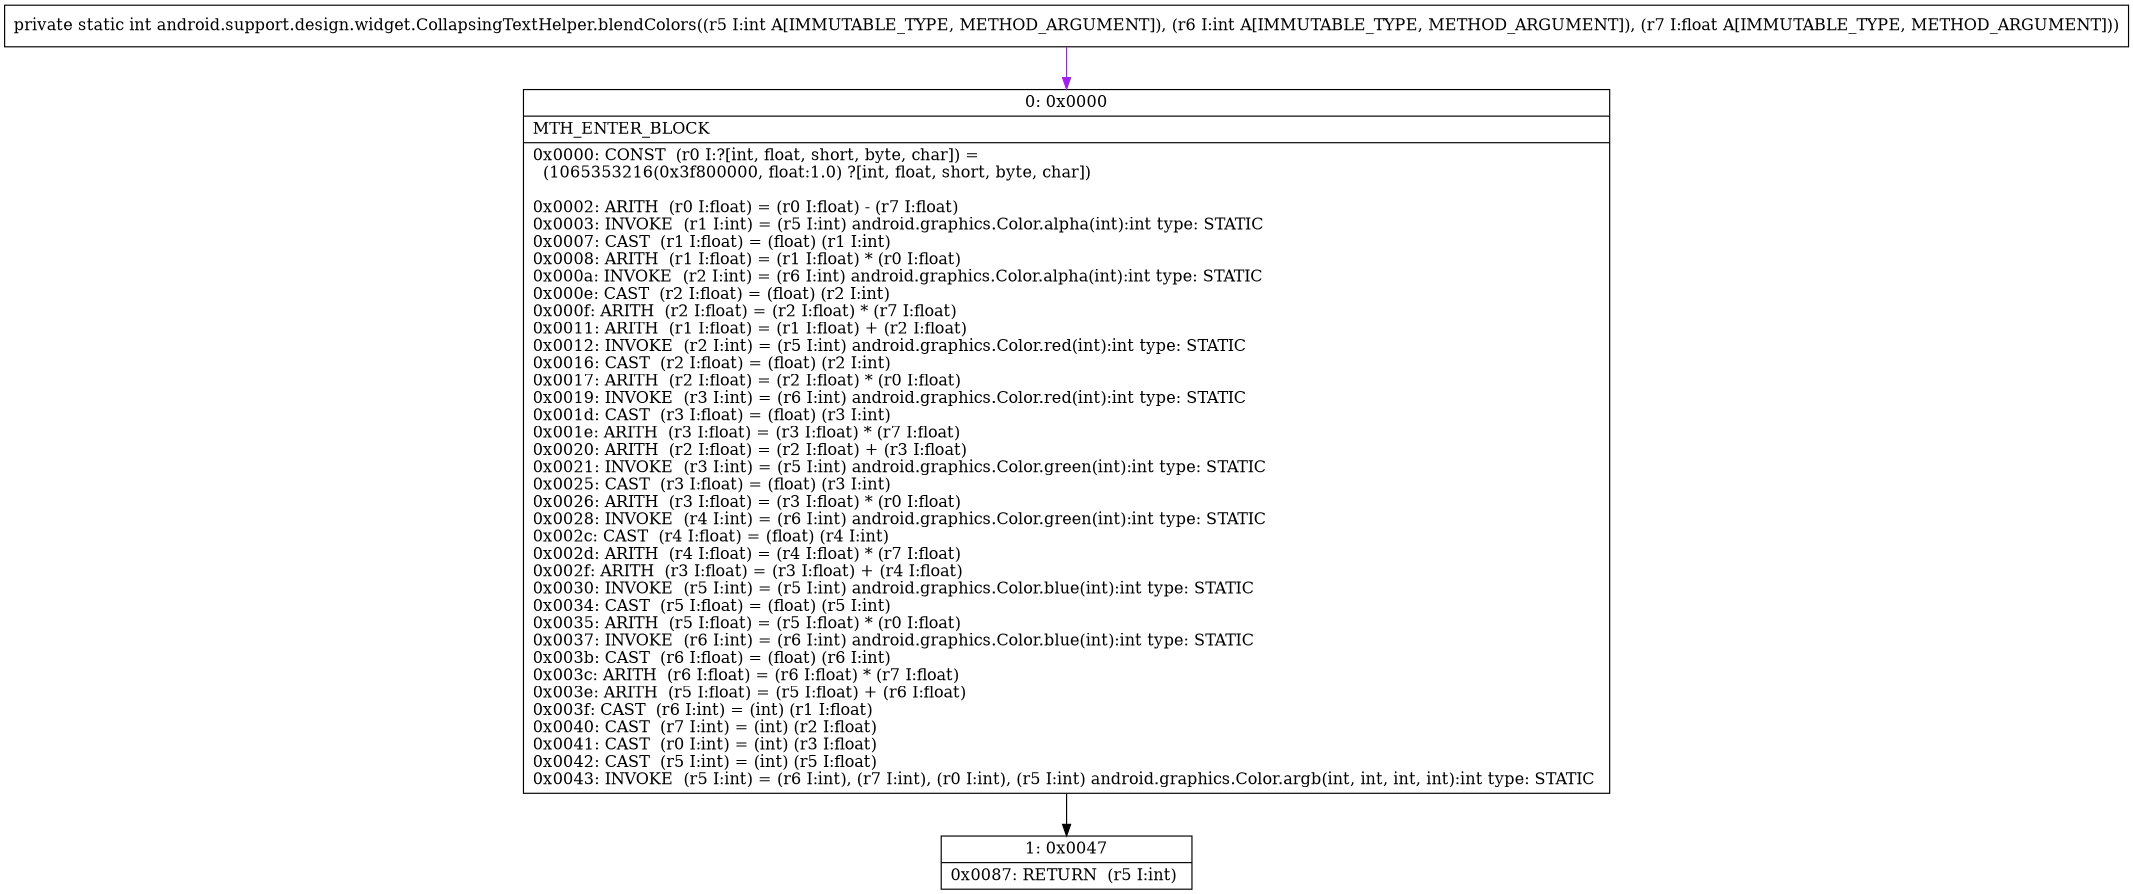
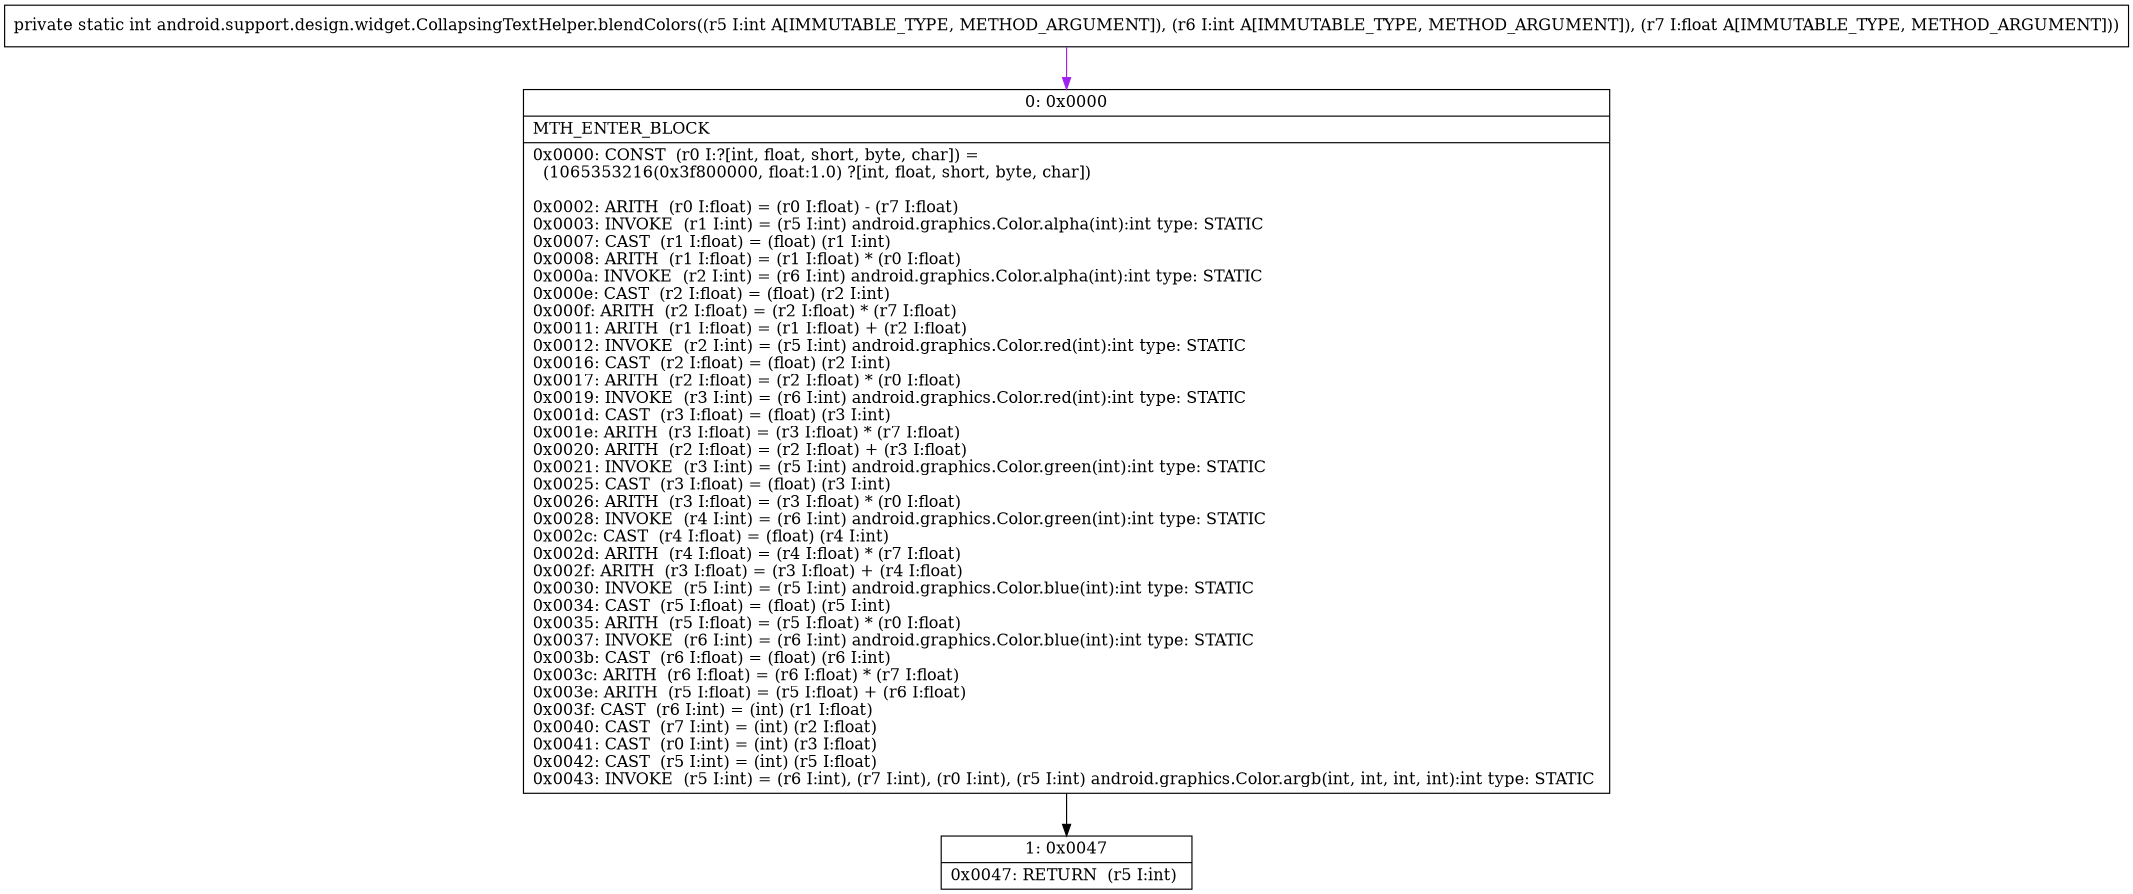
(1067, 875) -> (1067, 875)
